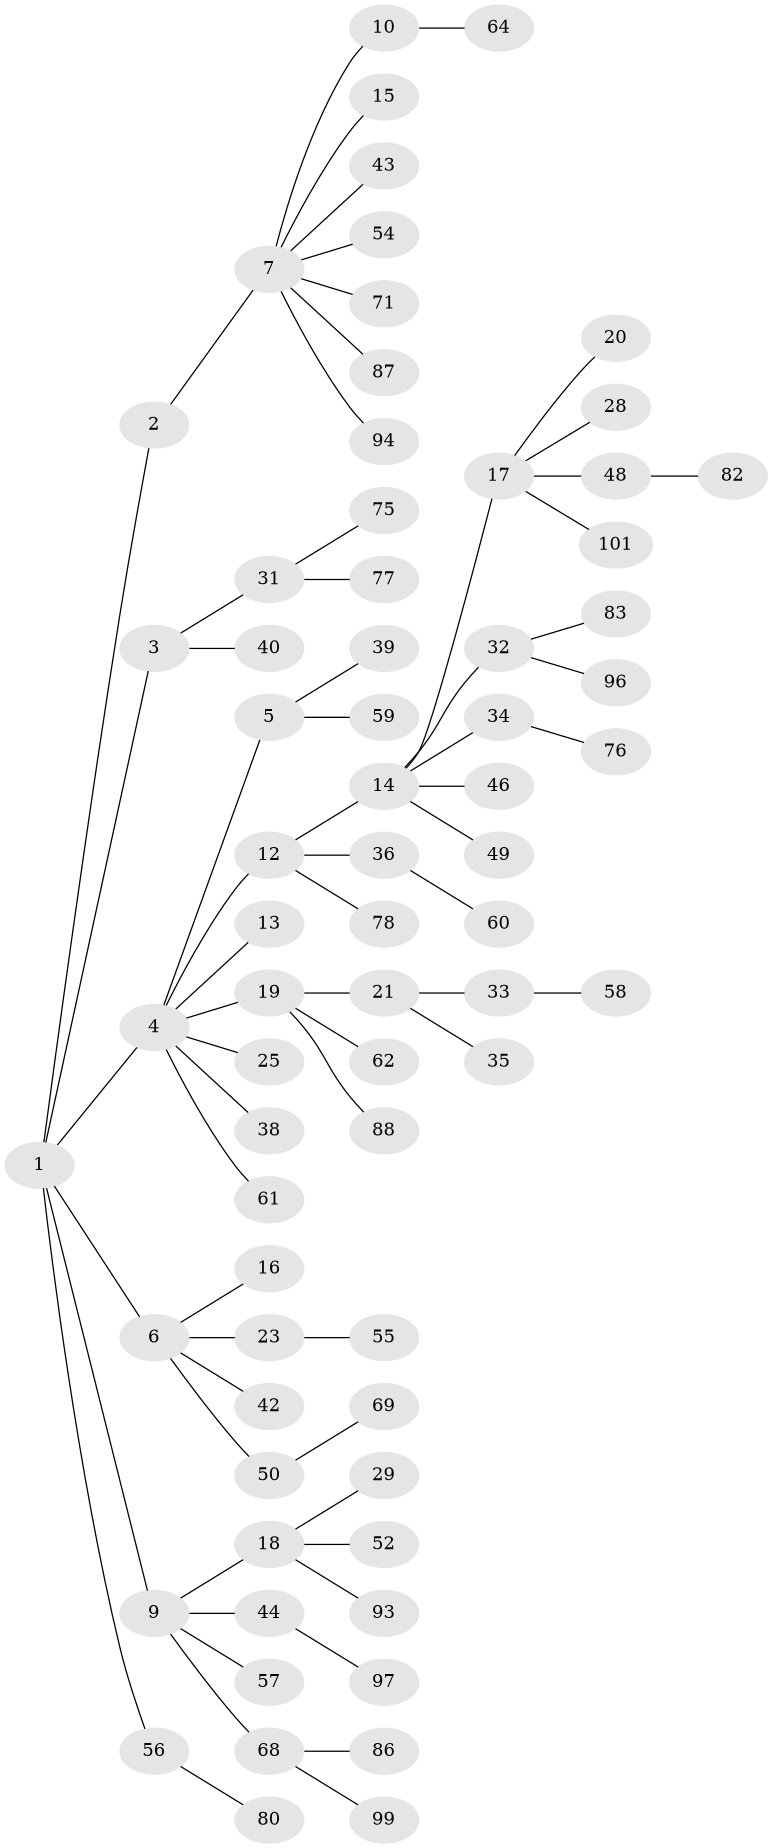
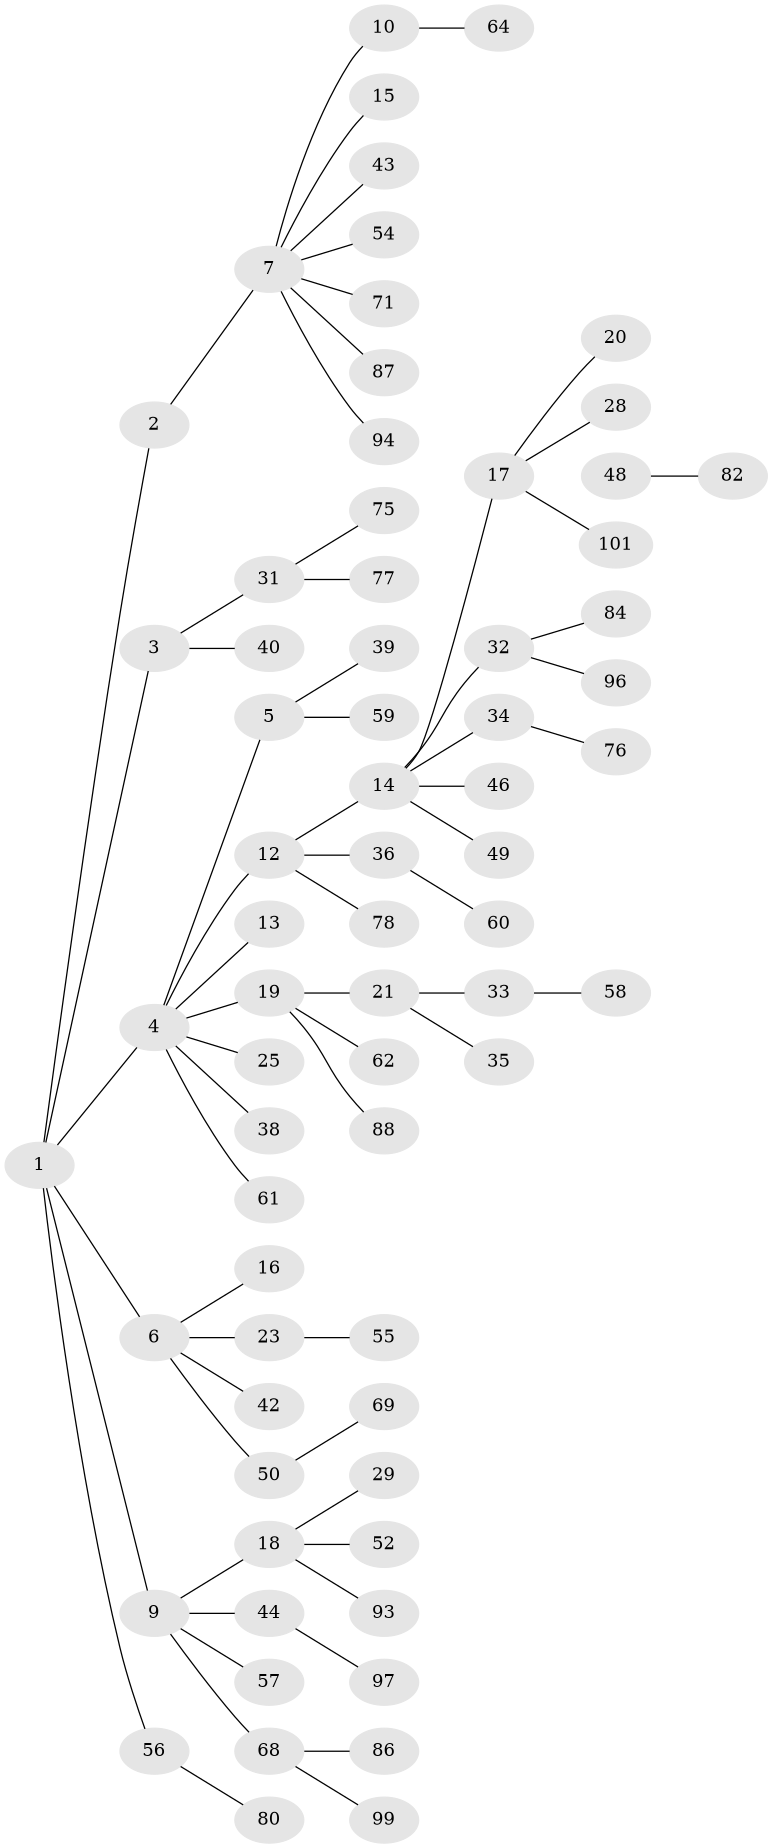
(558, 476) -> none
(616, 614) -> (616, 614)
